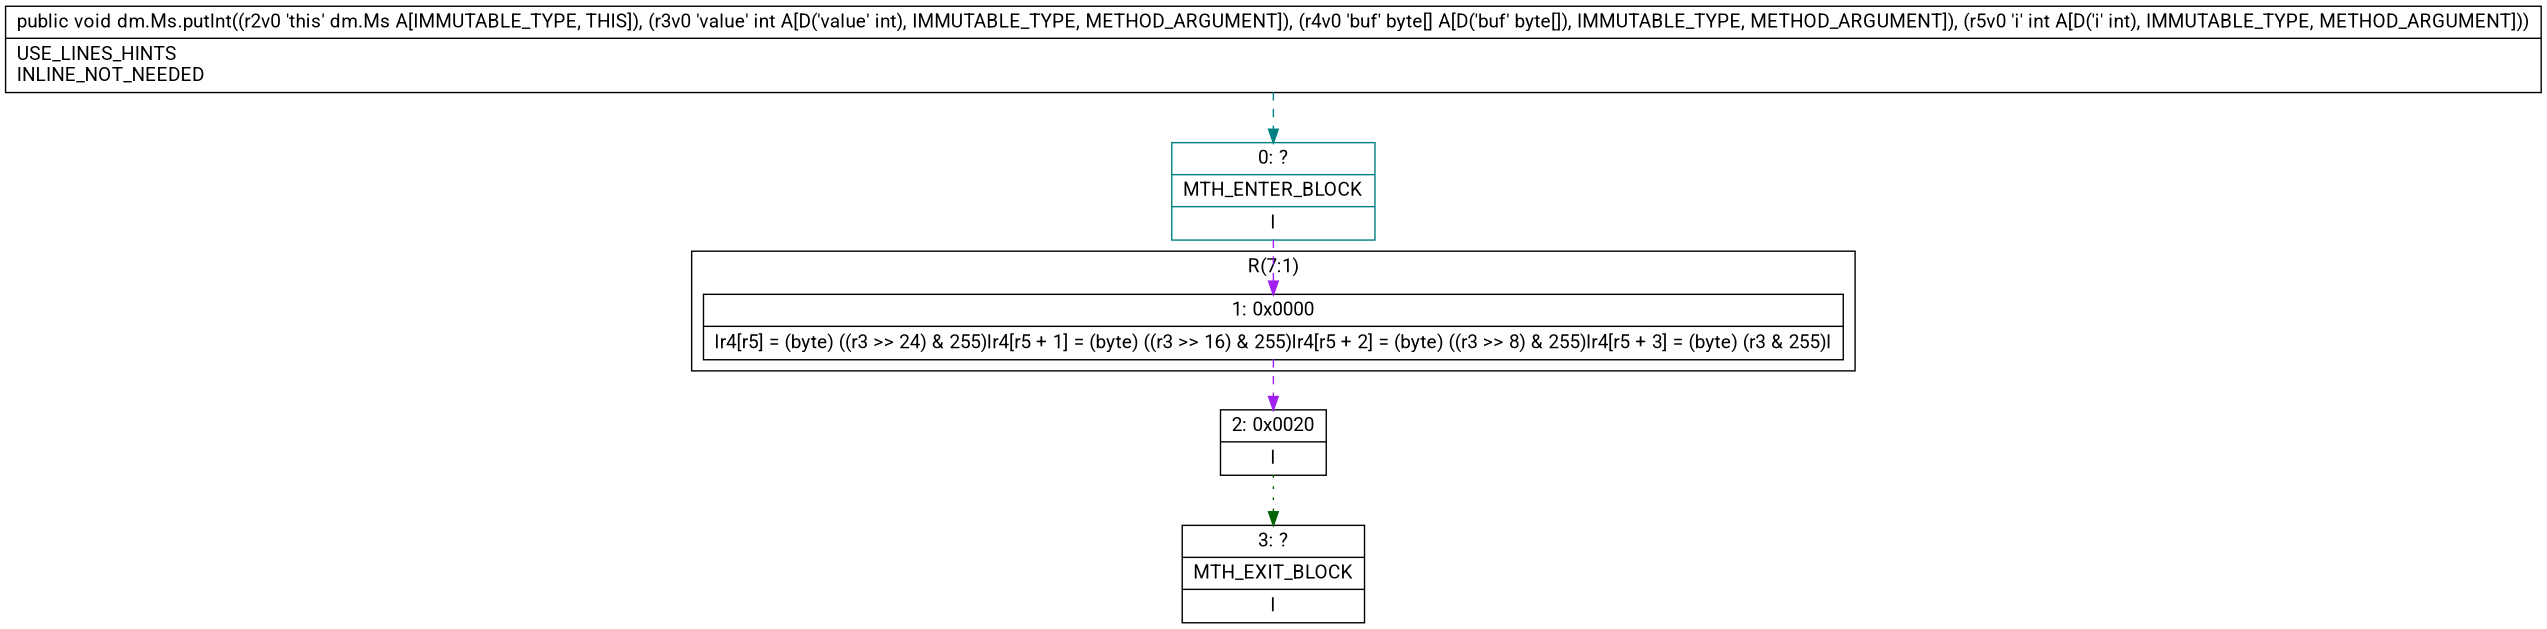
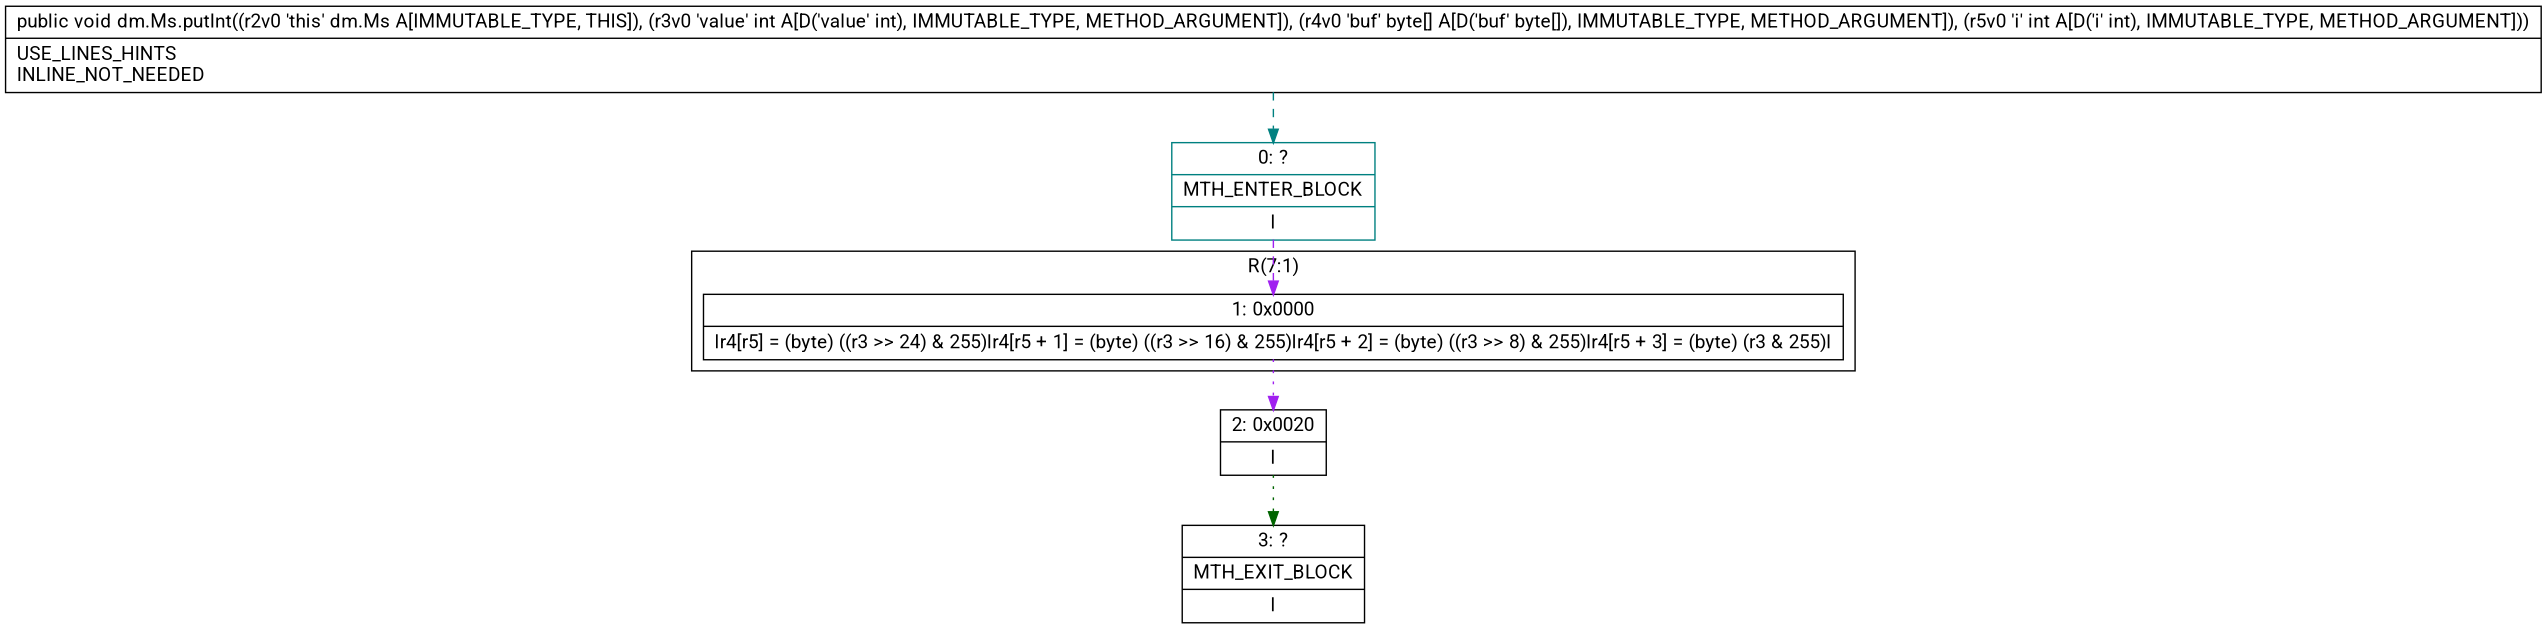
(1273, 380) -> (1273, 380)
